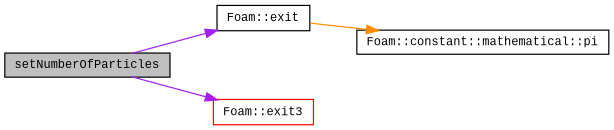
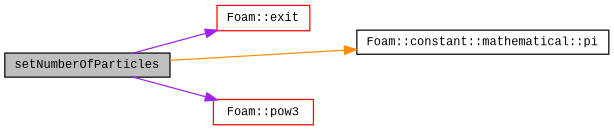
(263, 18) -> (263, 18)
(338, 26) -> (257, 55)
(263, 112) -> (263, 112)
